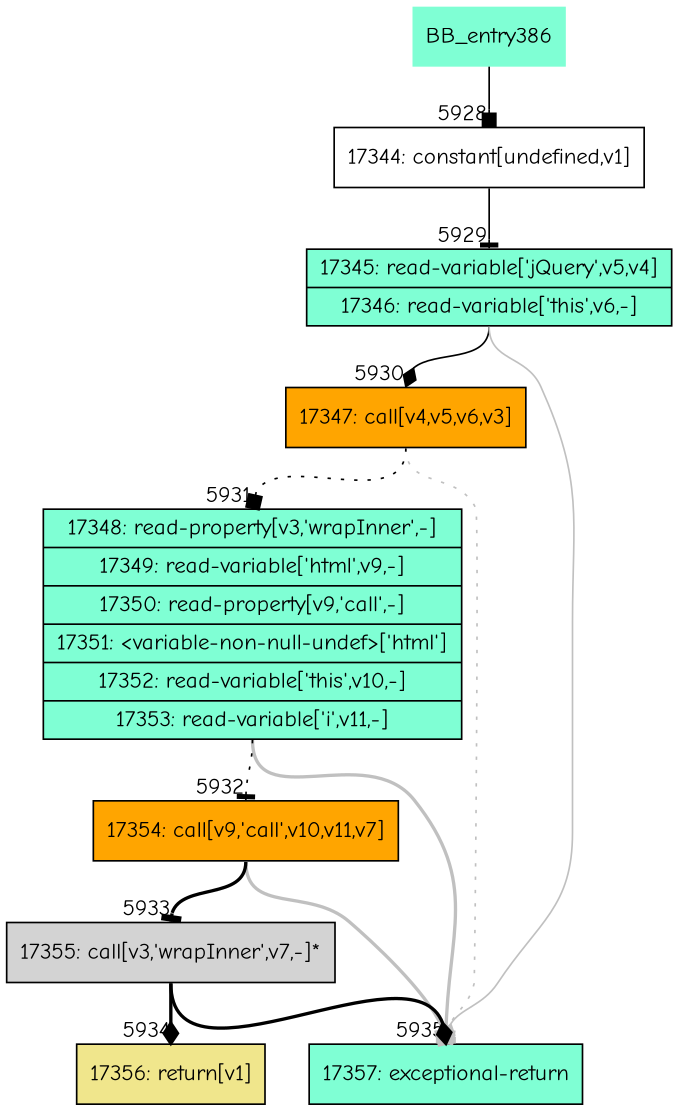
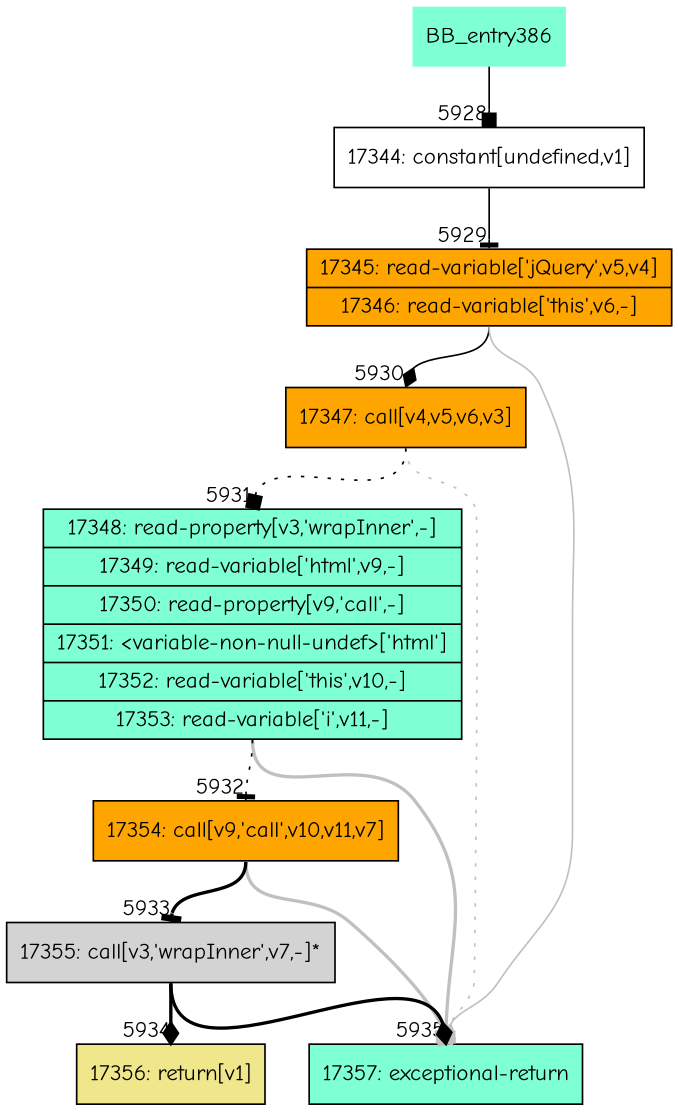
(489, 288) -> (489, 288)
